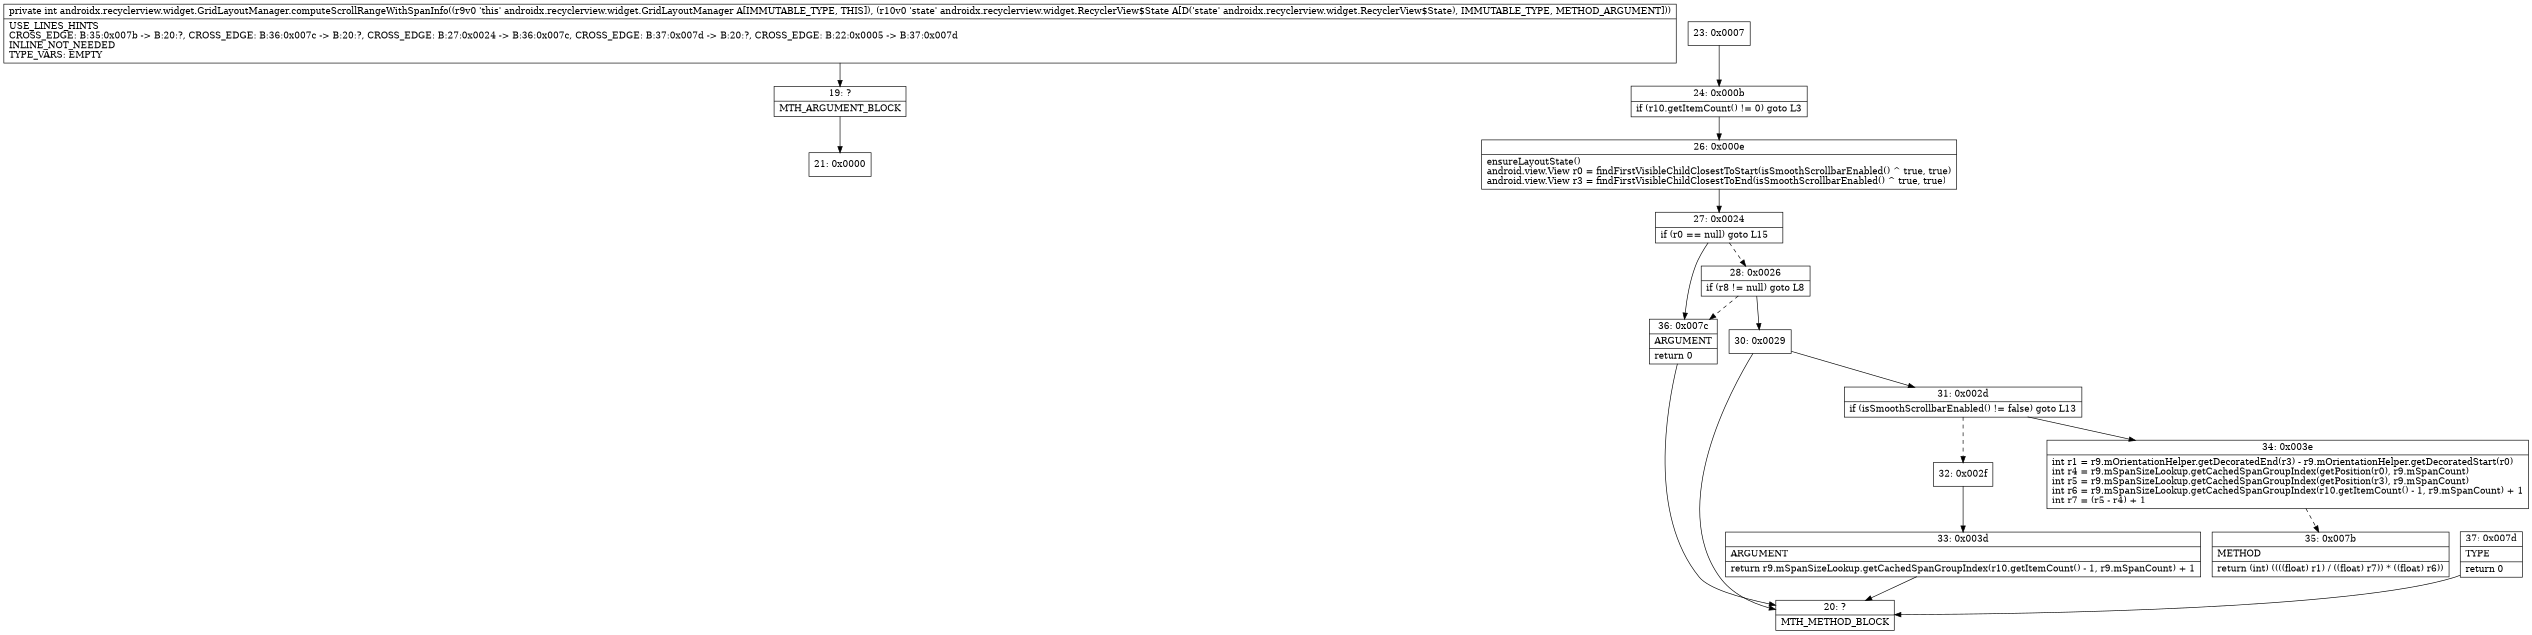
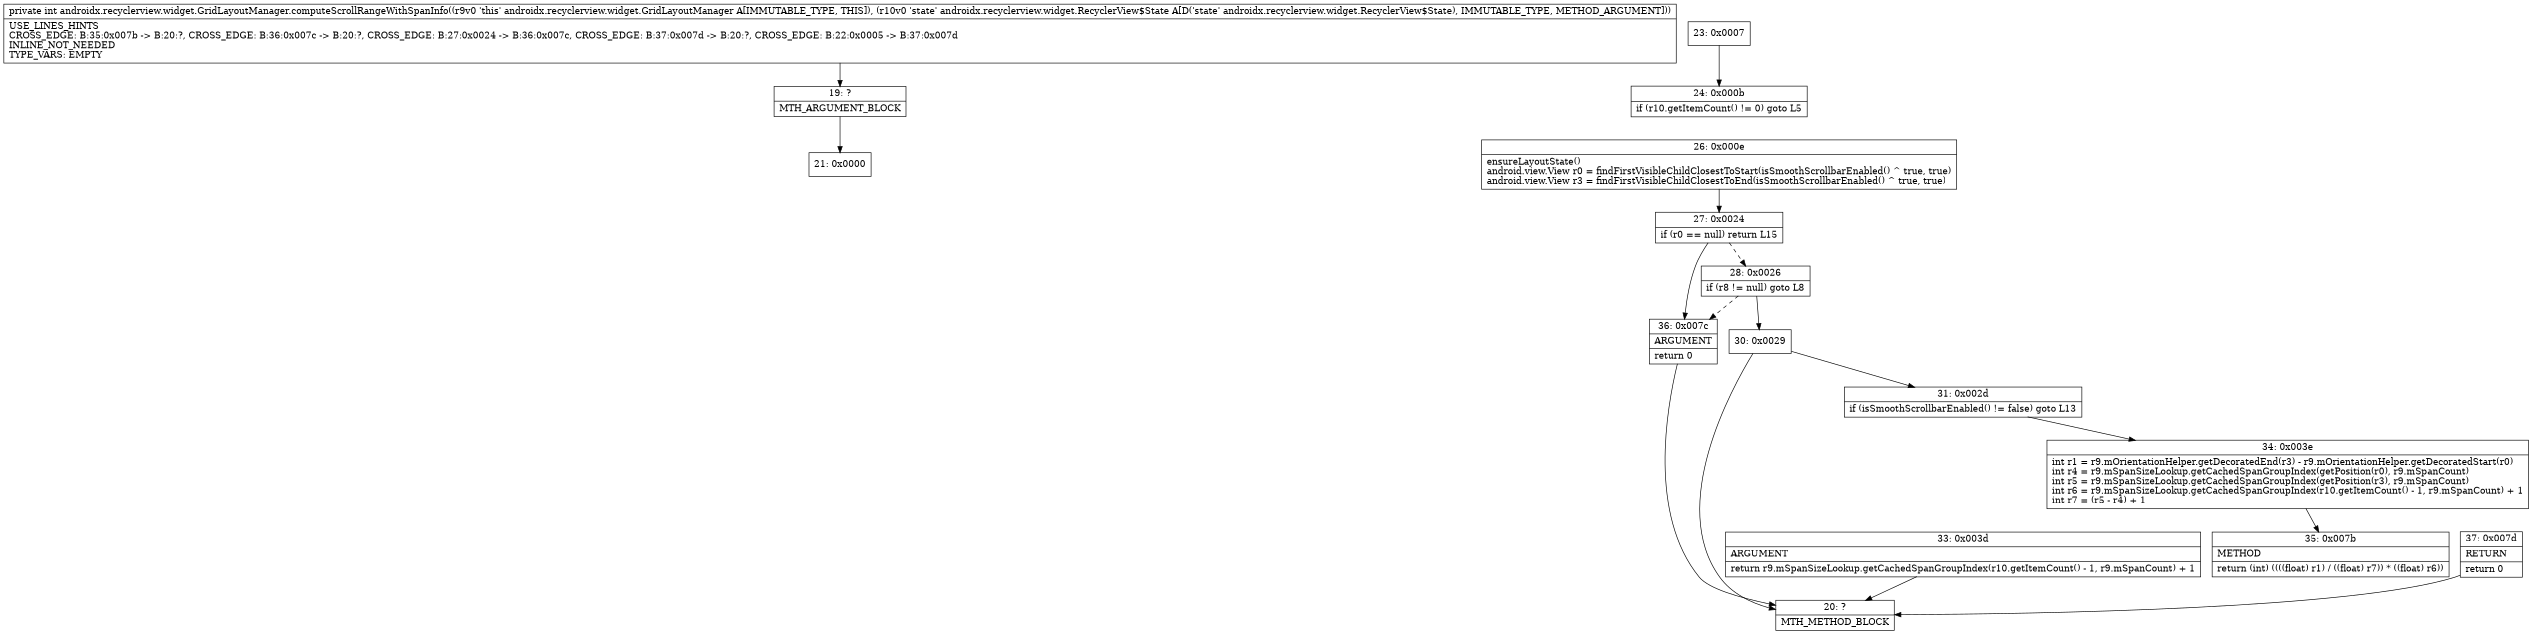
(1719, 109) -> (1719, 109)
(1719, 125) -> none
(1715, 235) -> (1719, 235)
(1963, 474) -> none
(2311, 518) -> (2311, 518)
(2478, 554) -> (2486, 554)
